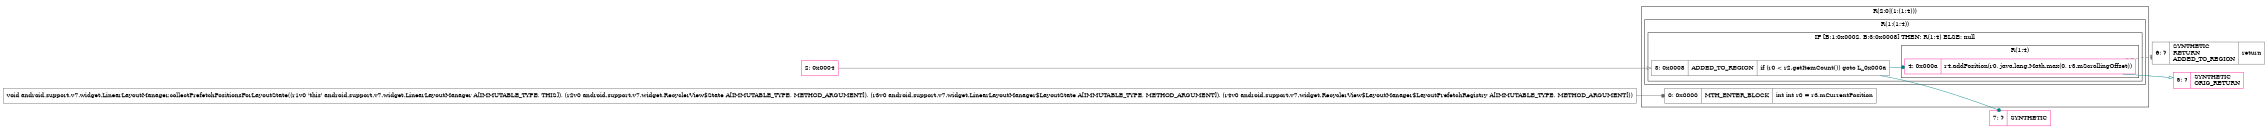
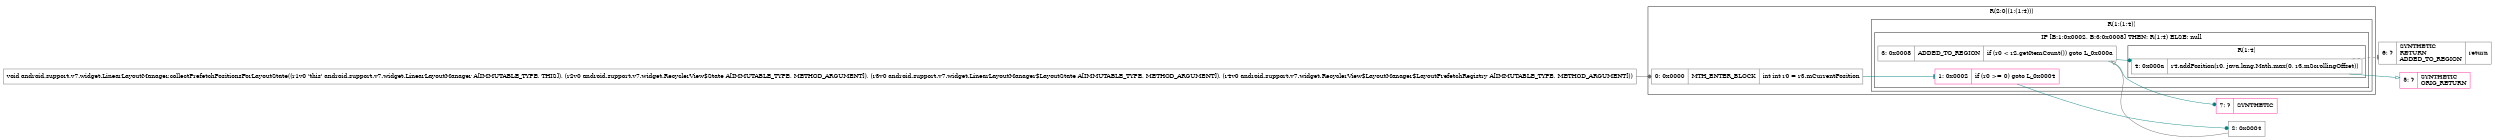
(2020, 66) -> (2247, 66)
(820, 68) -> (2247, 129)
none -> (1997, 77)
